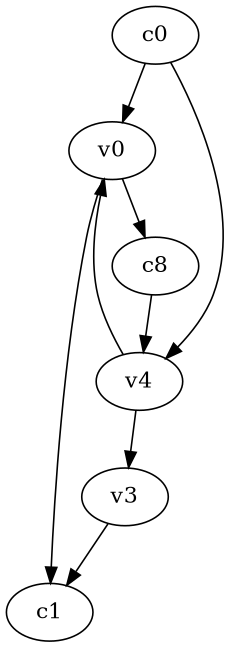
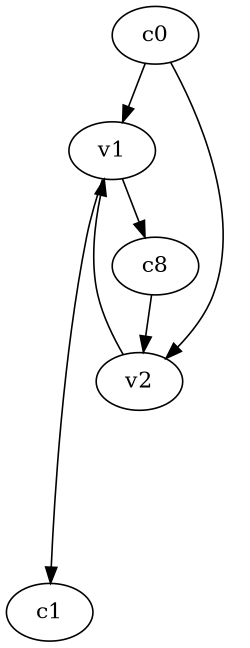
(112, 151) -> (112, 151)
(139, 381) -> (139, 381)
(125, 497) -> none
